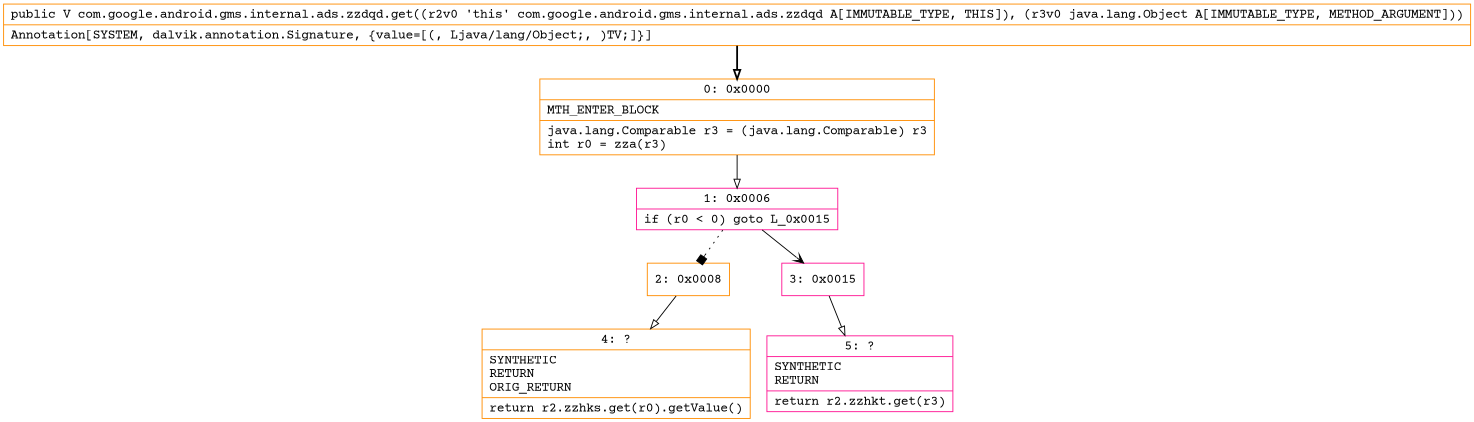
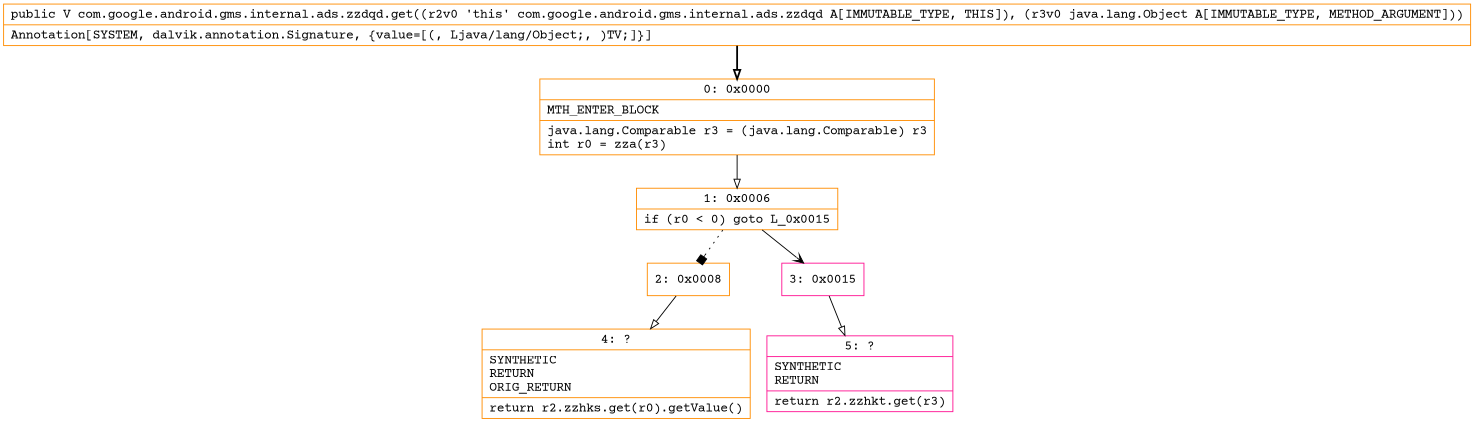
(737, 209) -> (737, 209)
